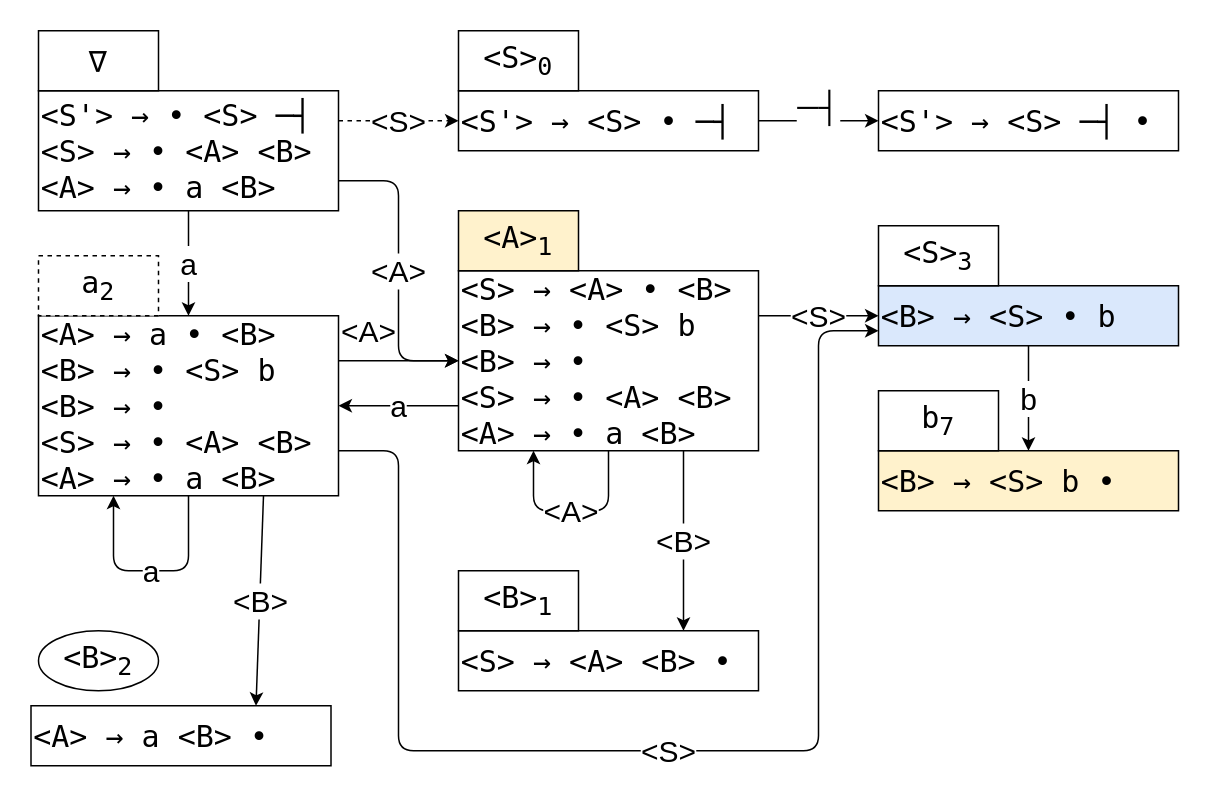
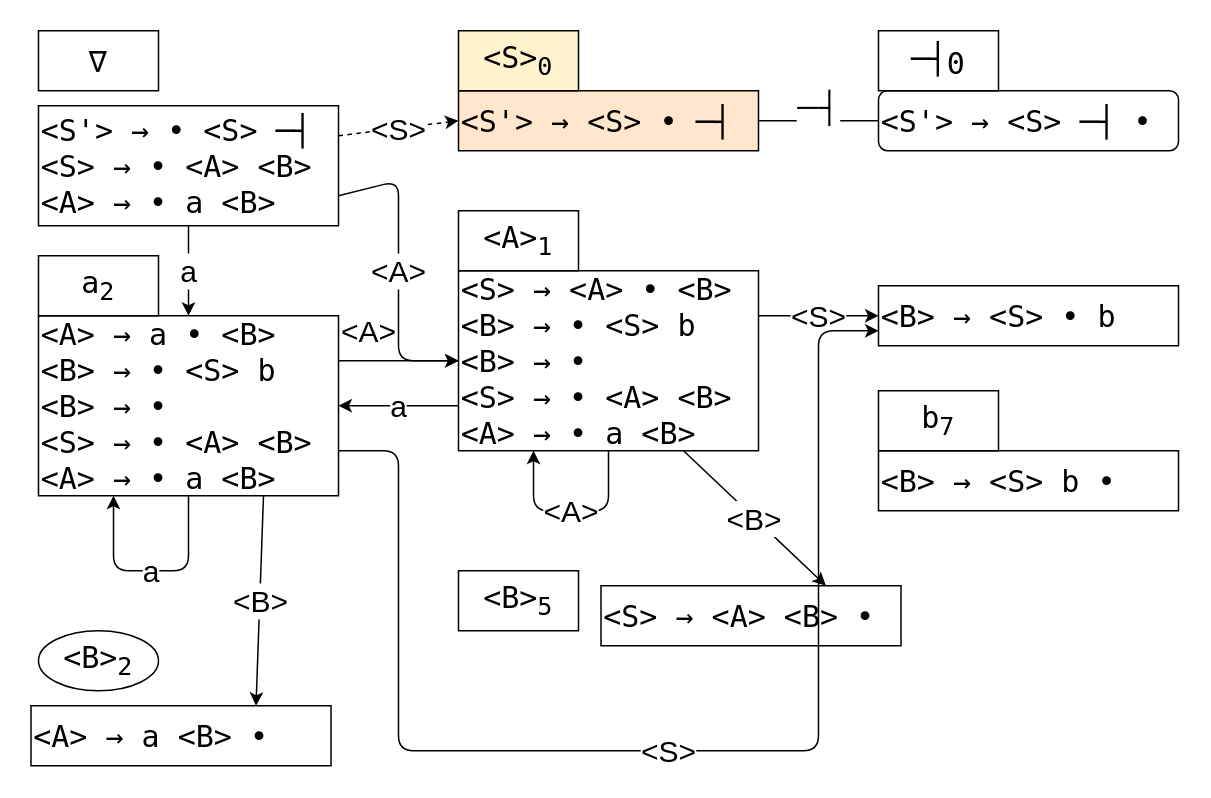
(518, 61) -> (518, 61)
none -> (938, 61)
(608, 121) -> (608, 121)
(867, 121) -> (871, 121)
(1028, 121) -> (1028, 121)
(188, 151) -> (188, 166)
(518, 241) -> (518, 241)
(938, 256) -> none
(98, 286) -> (98, 286)
(1028, 316) -> (1028, 316)
(1028, 416) -> none
(1028, 481) -> (1028, 481)
(518, 601) -> (518, 601)
(608, 661) -> (751, 616)
